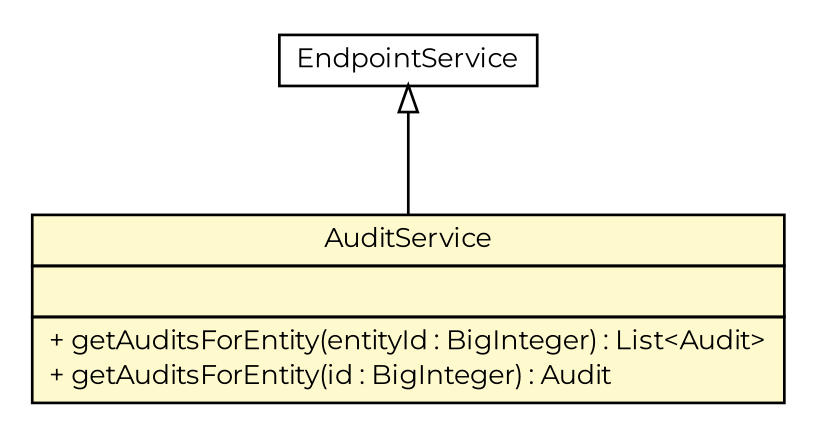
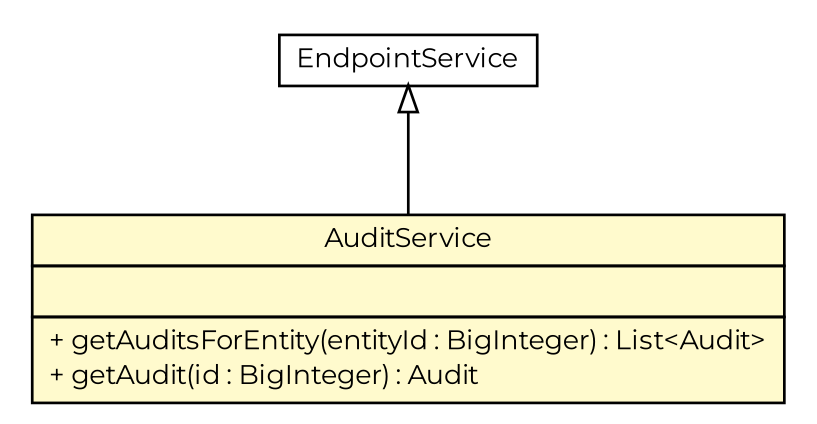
(330, 376) -> (265, 376)
